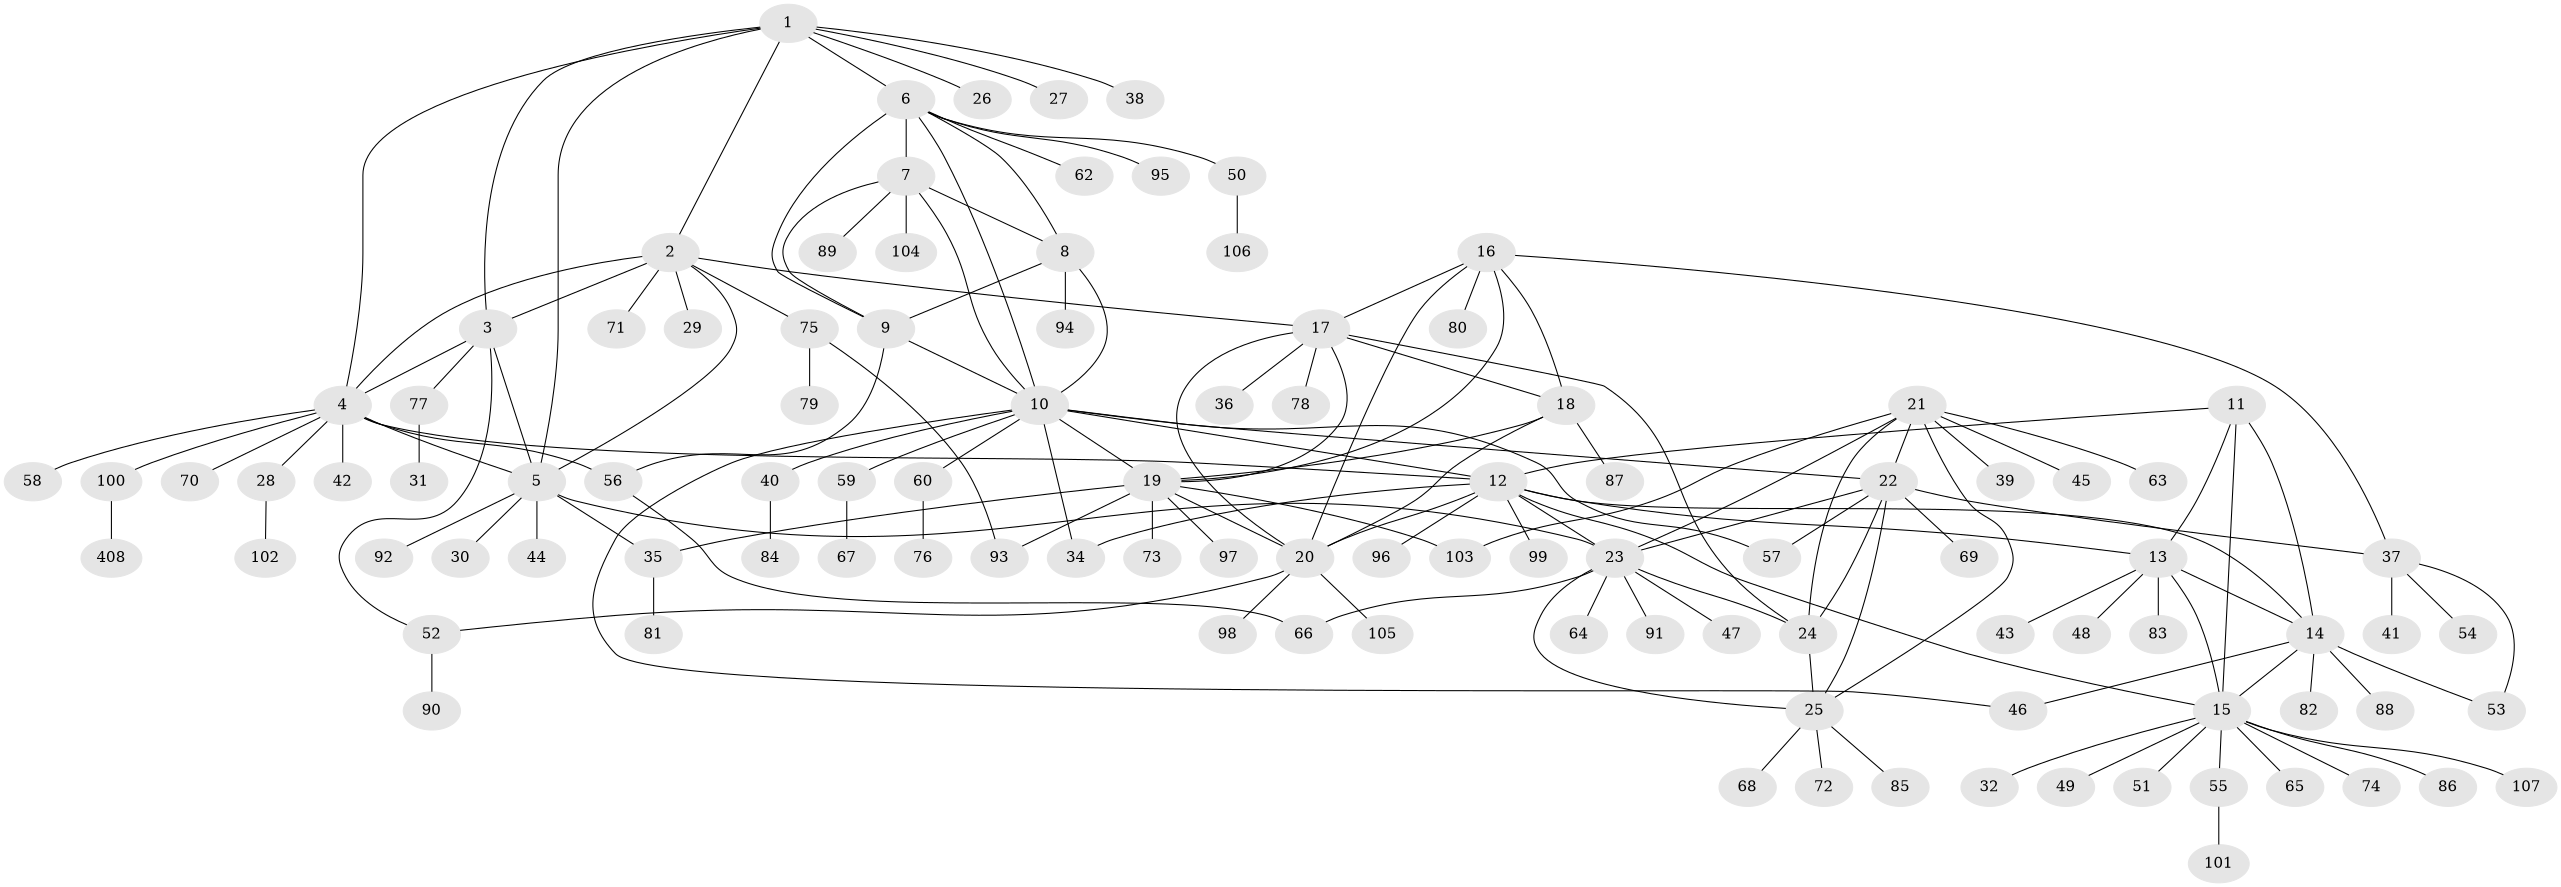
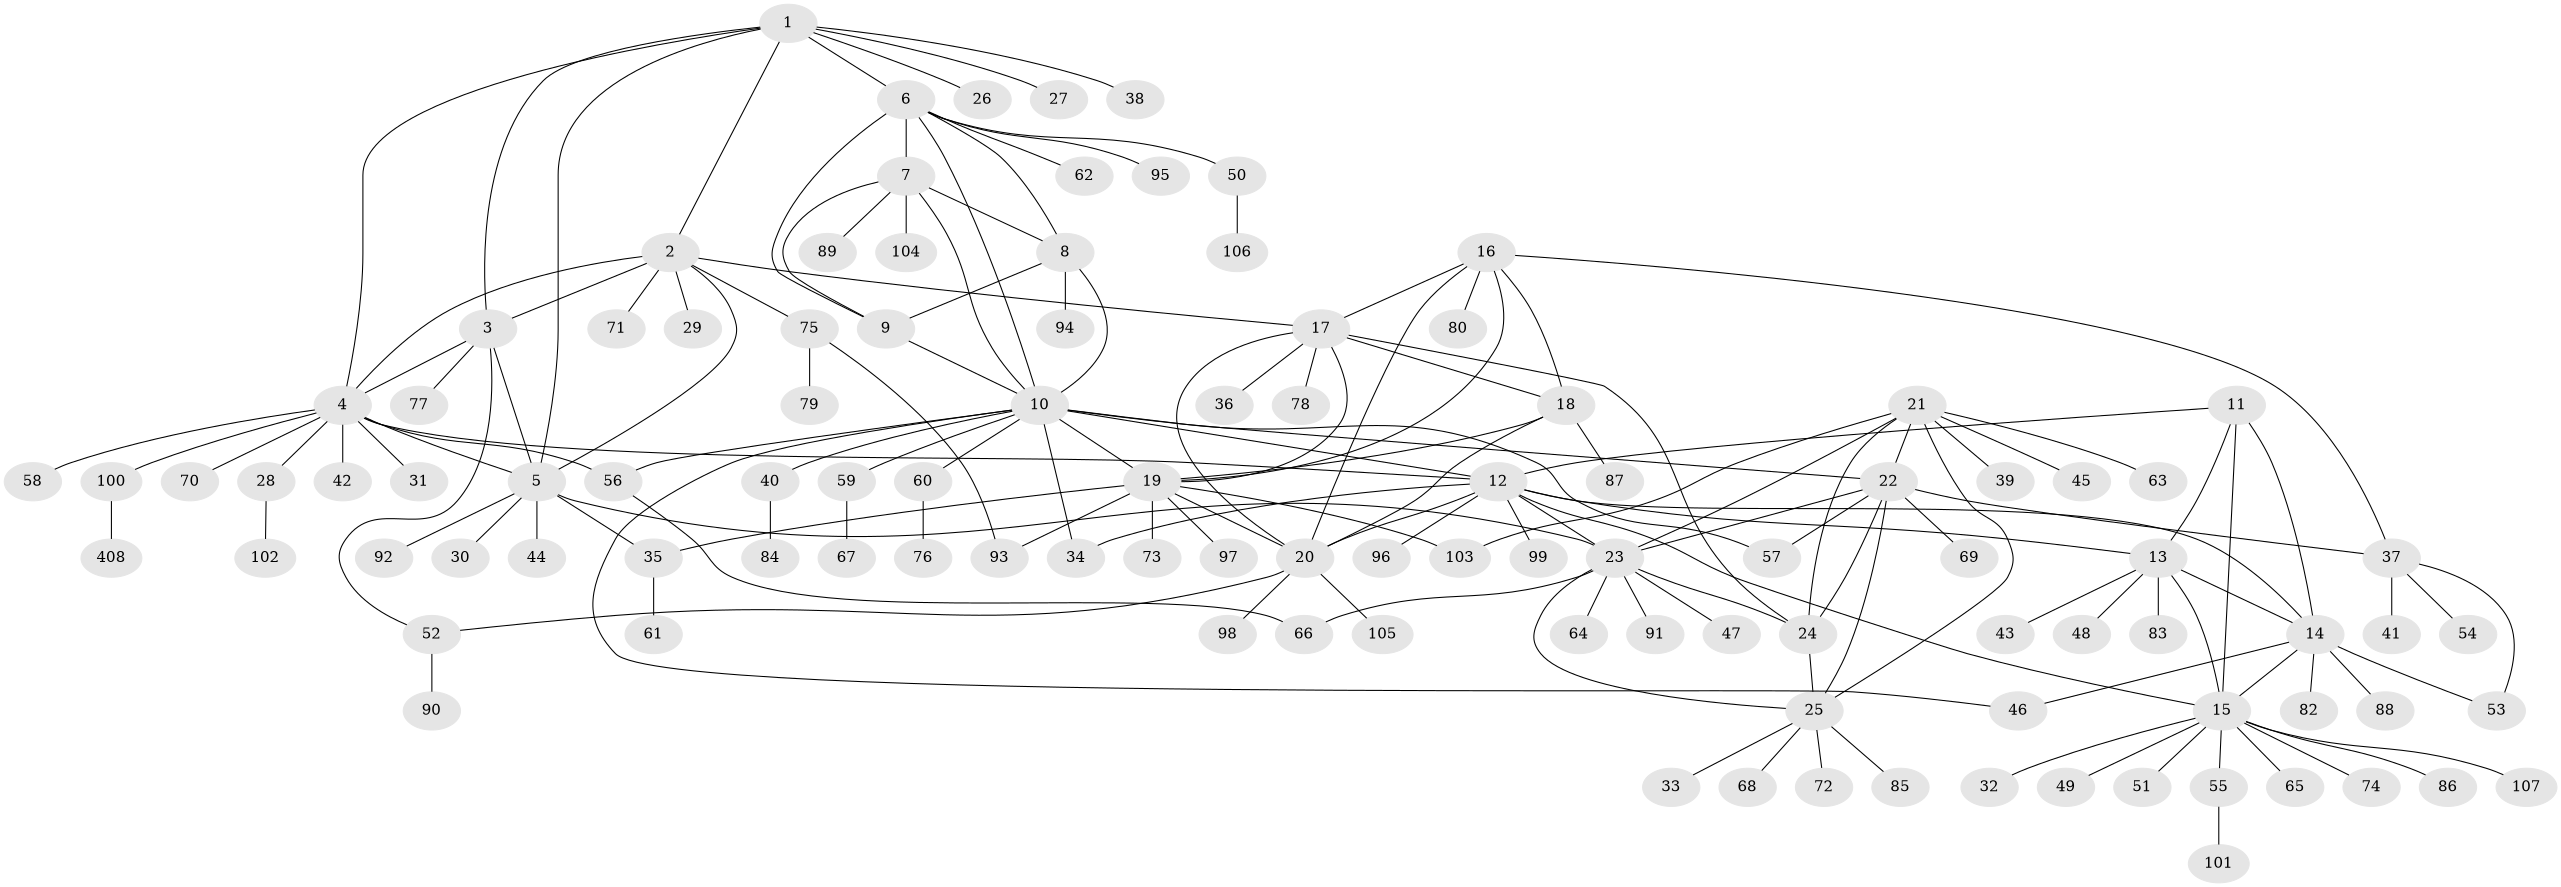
(843, 428) -> (776, 443)
(419, 446) -> (381, 443)
(654, 635) -> (654, 635)
none -> (1671, 787)
